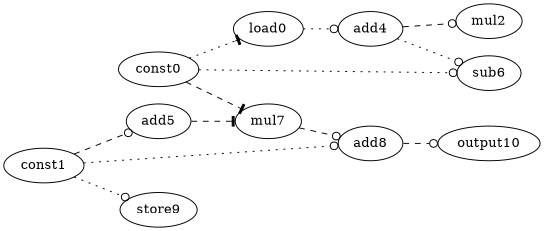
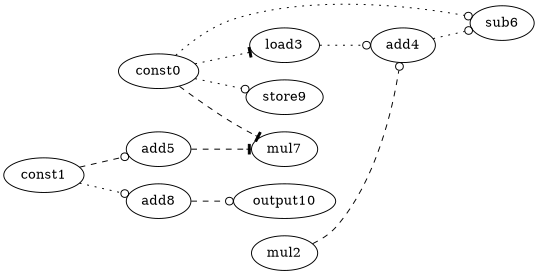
(426, 25) -> (372, 167)
(268, 29) -> (285, 45)
(316, 132) -> none
(98, 186) -> (218, 83)
